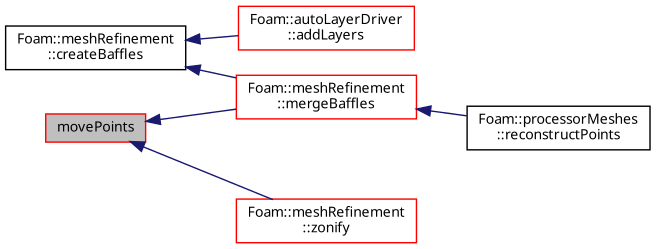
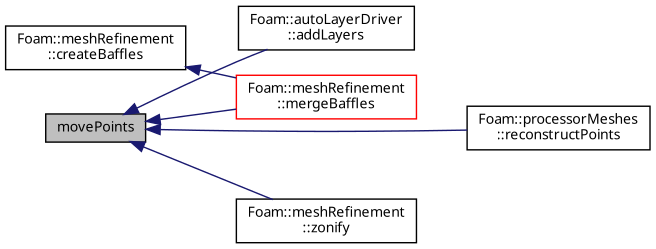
(326, 28) -> (326, 28)
(219, 37) -> (198, 79)
(449, 113) -> (314, 131)
(96, 128) -> (96, 128)
(326, 221) -> (326, 221)
